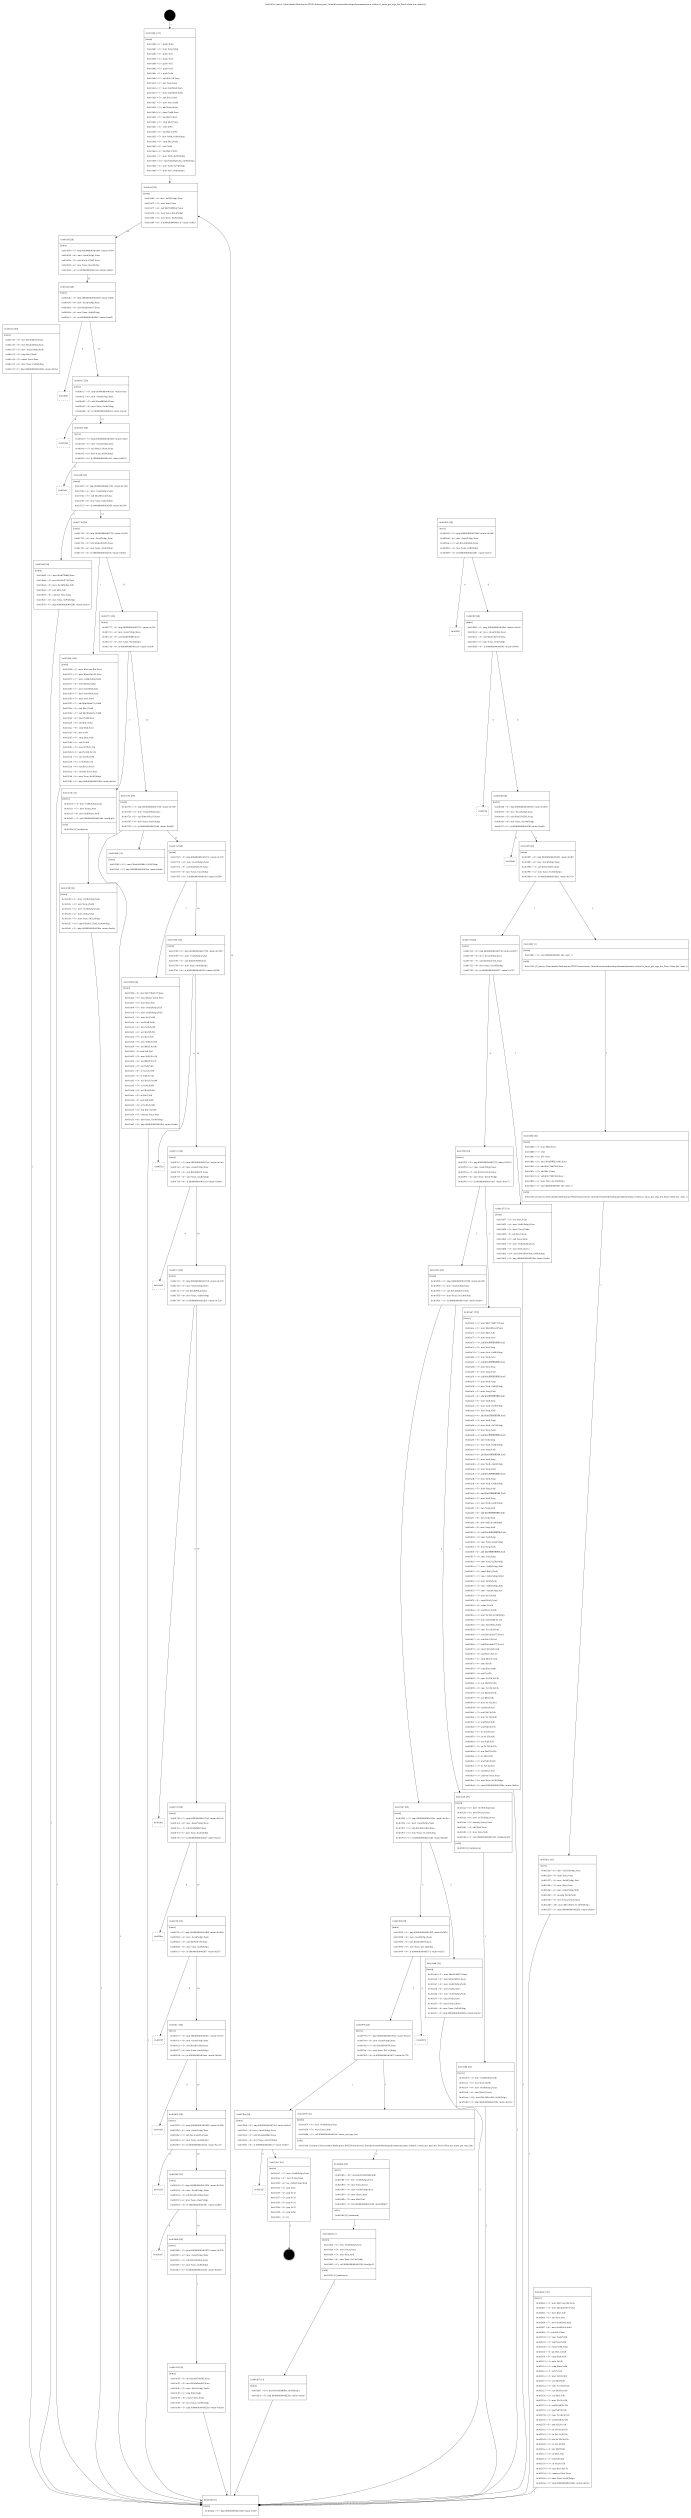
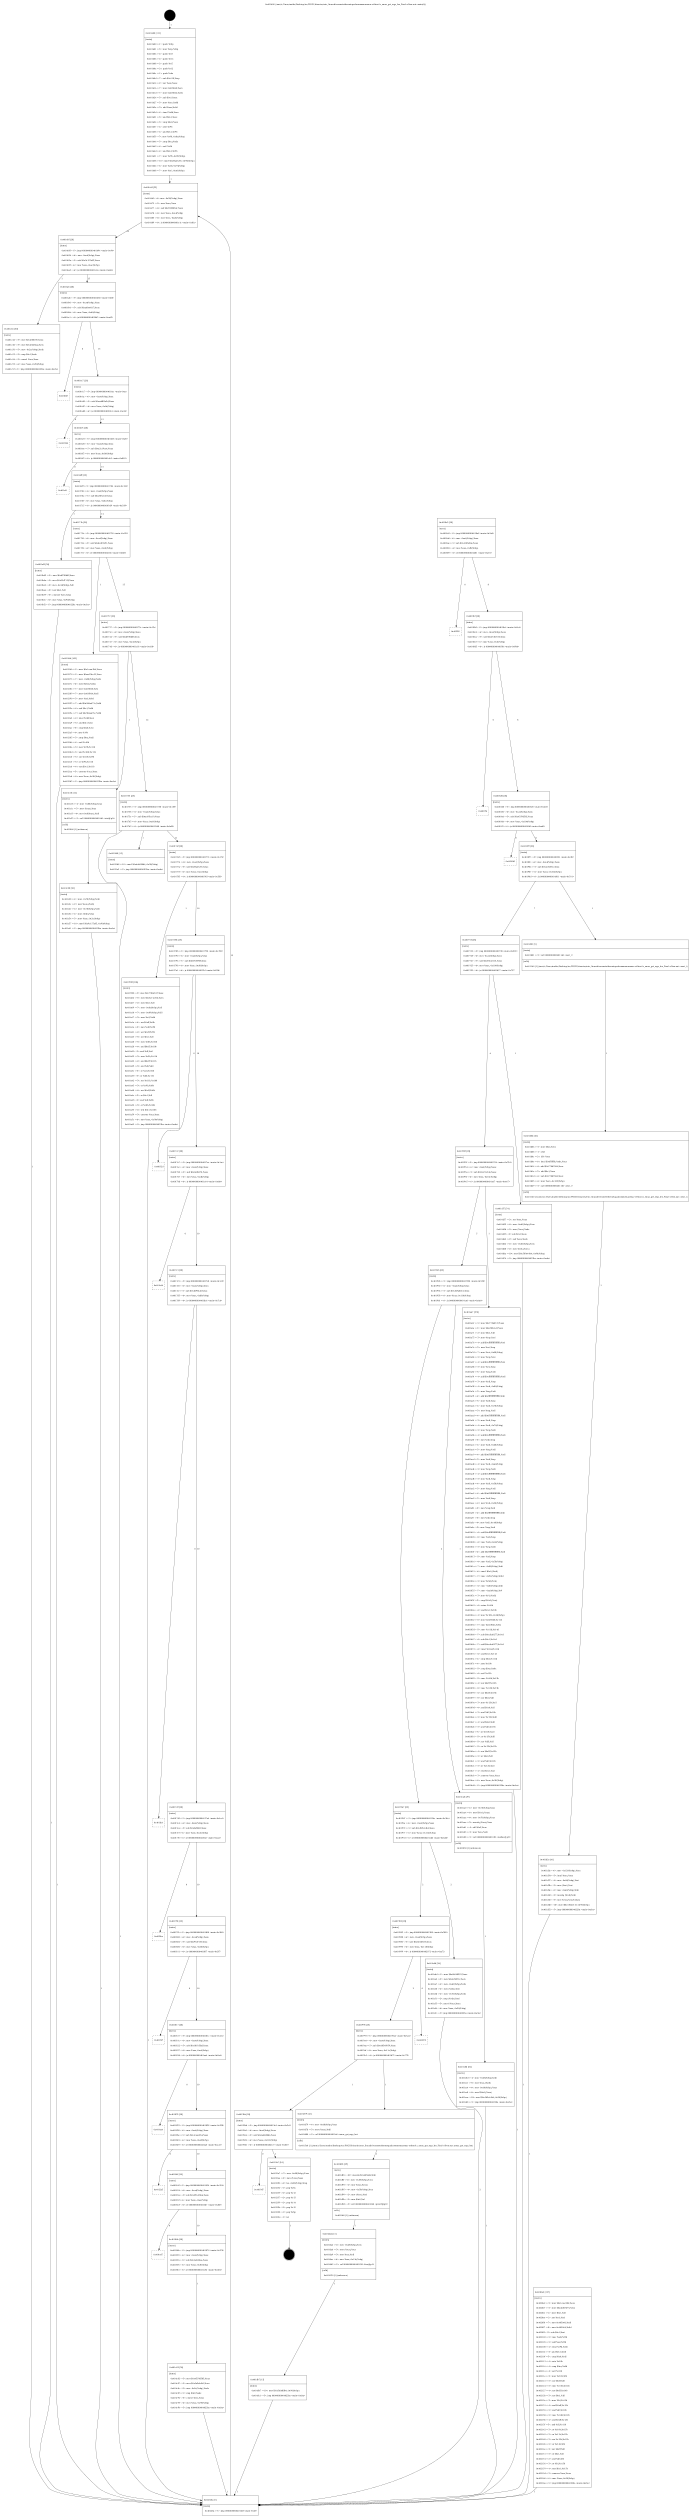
none -> (48, 297)
none -> (101, 466)
